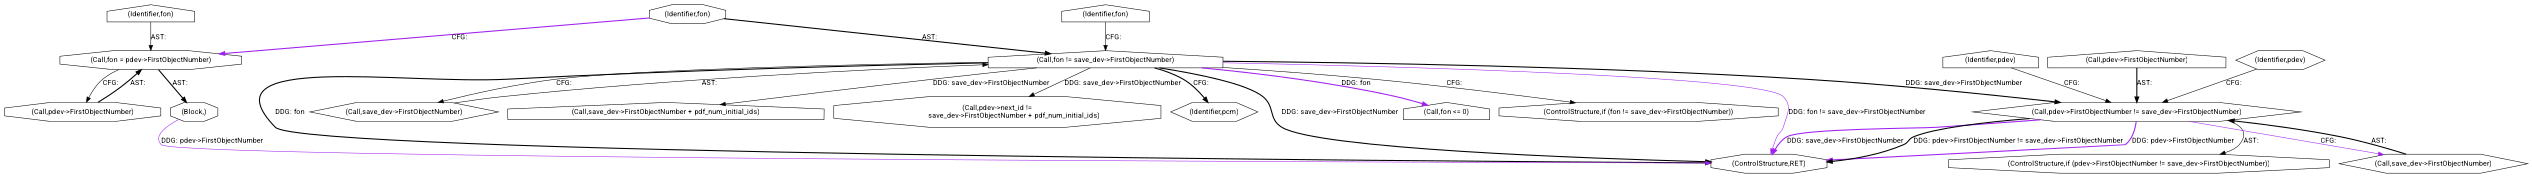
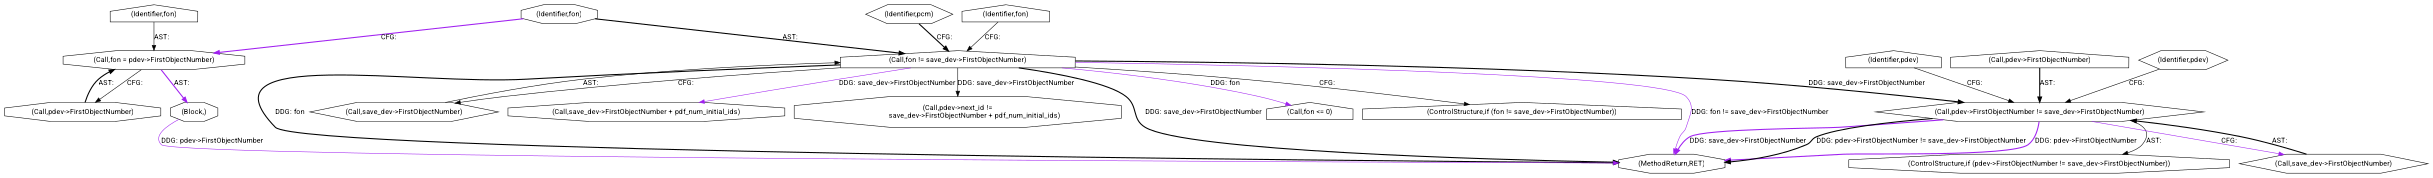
(1182, 79) -> (932, 36)
(1313, 81) -> (1175, 81)
(171, 84) -> (172, 84)
(881, 85) -> (808, 84)
(666, 112) -> (646, 112)
(1639, 112) -> (1522, 112)
(1769, 164) -> (1672, 164)
